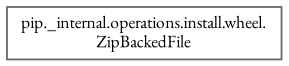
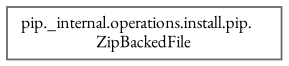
(144, 33) -> (144, 33)
